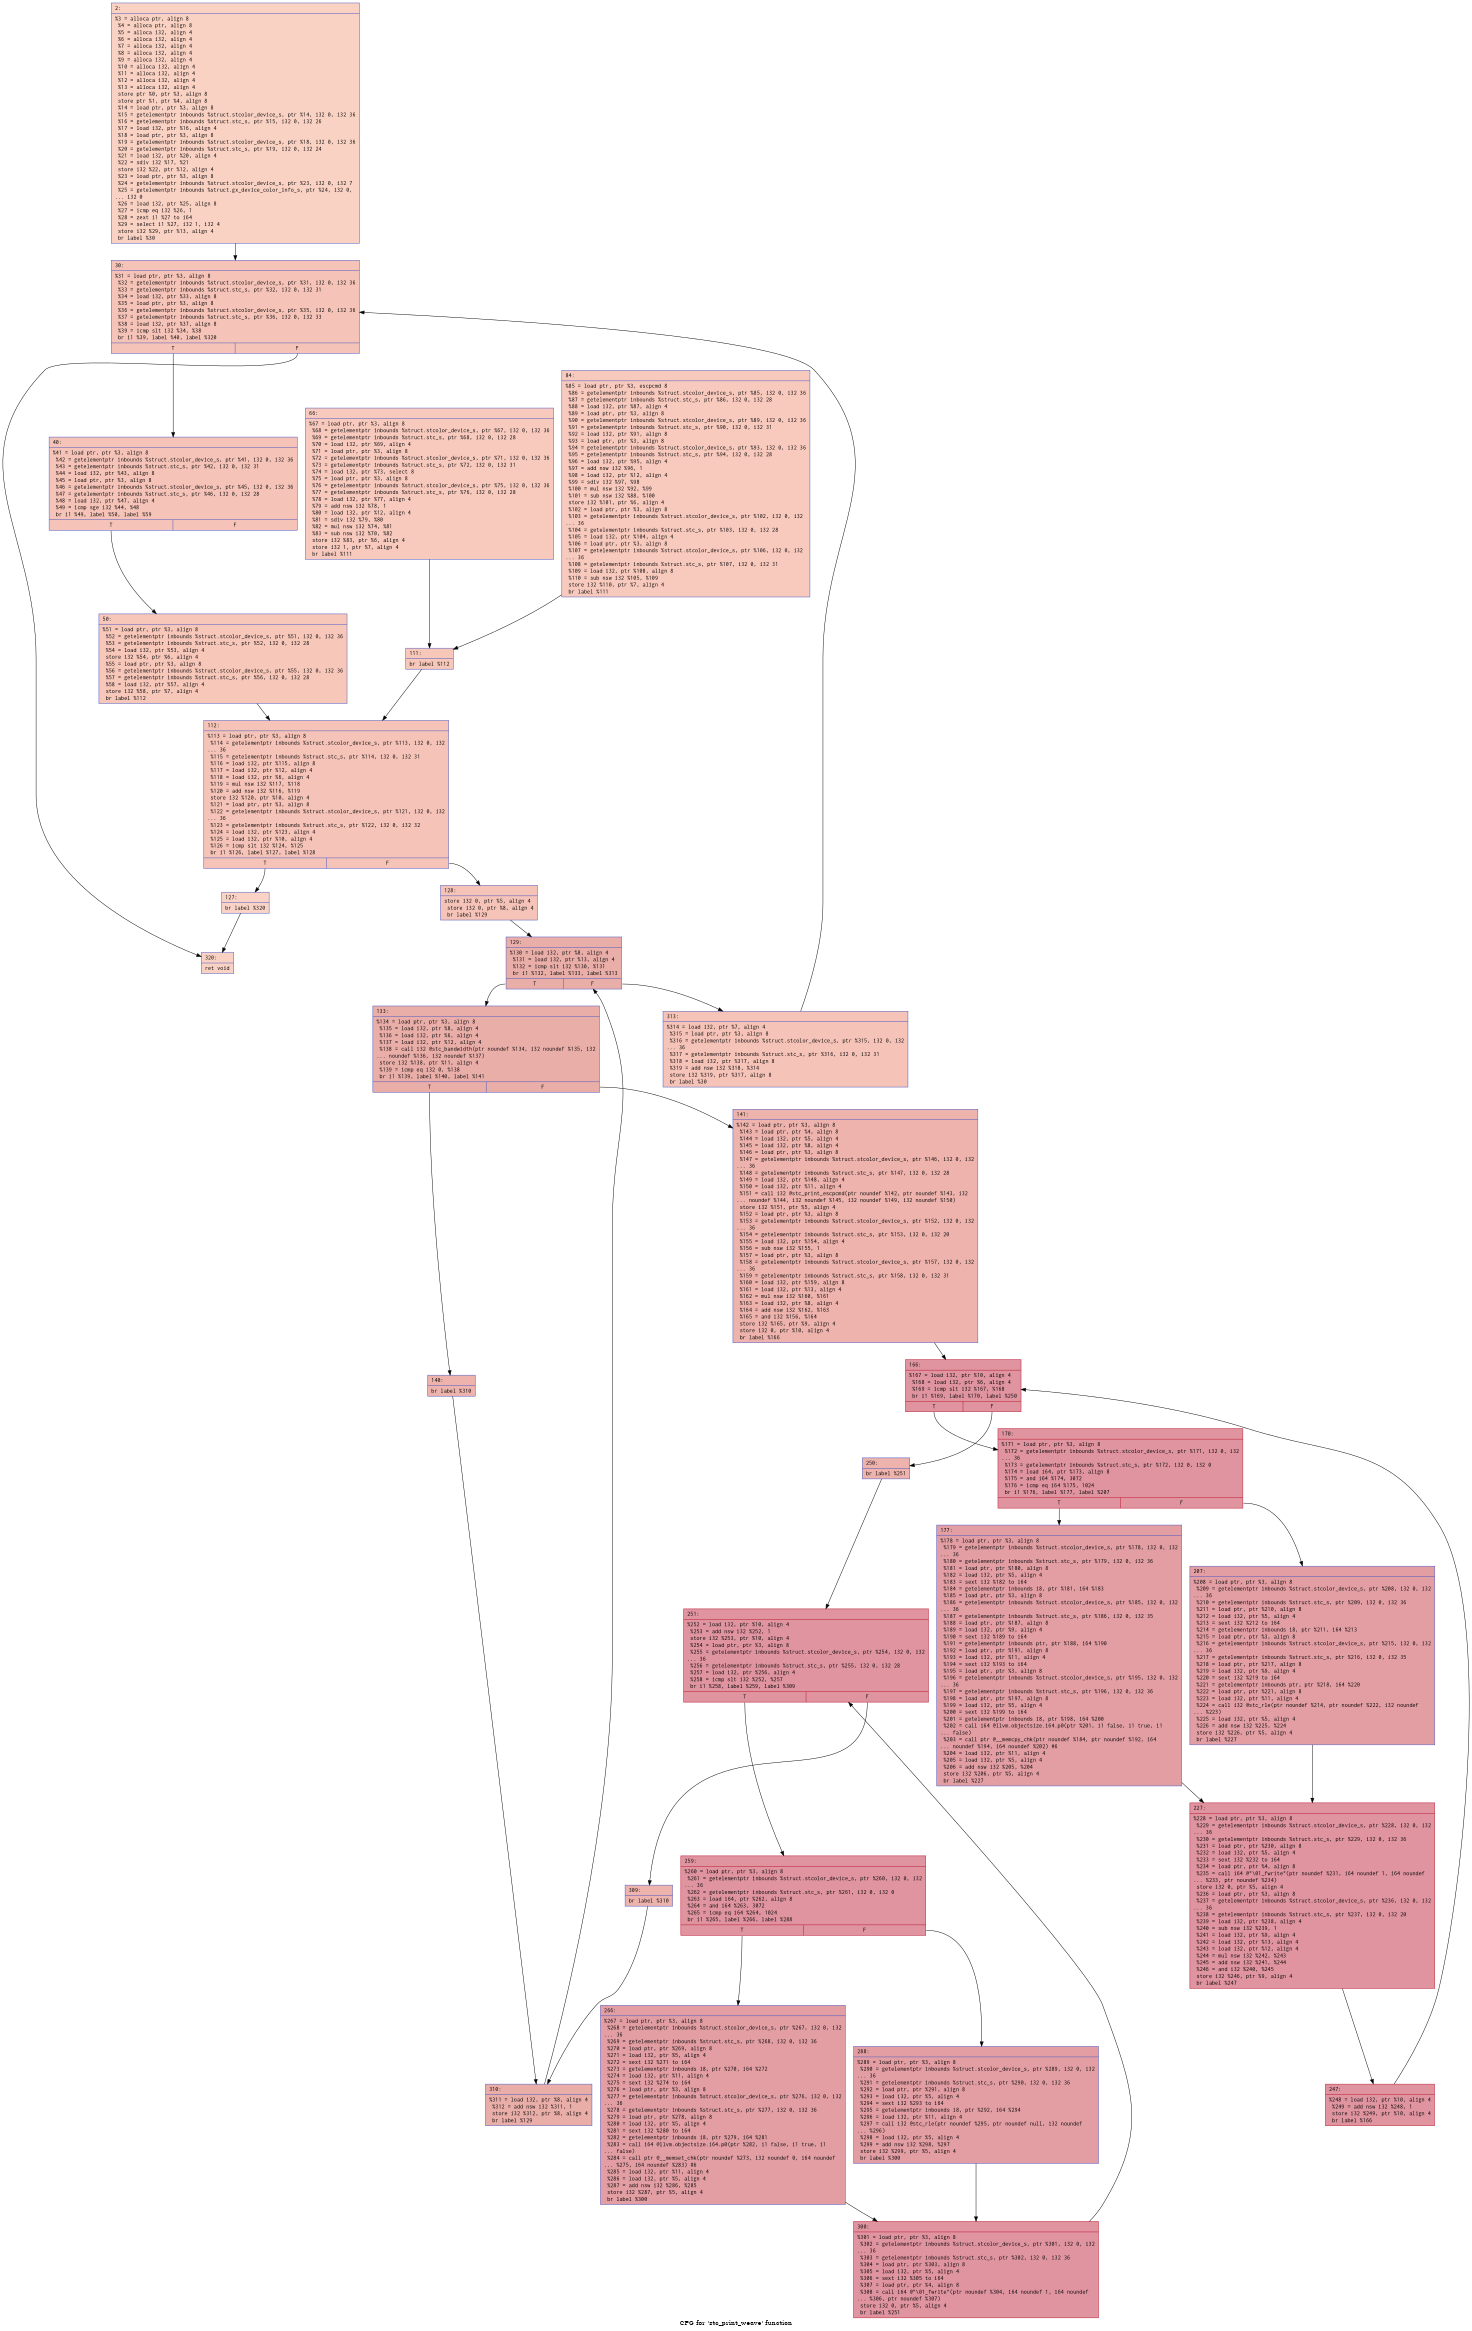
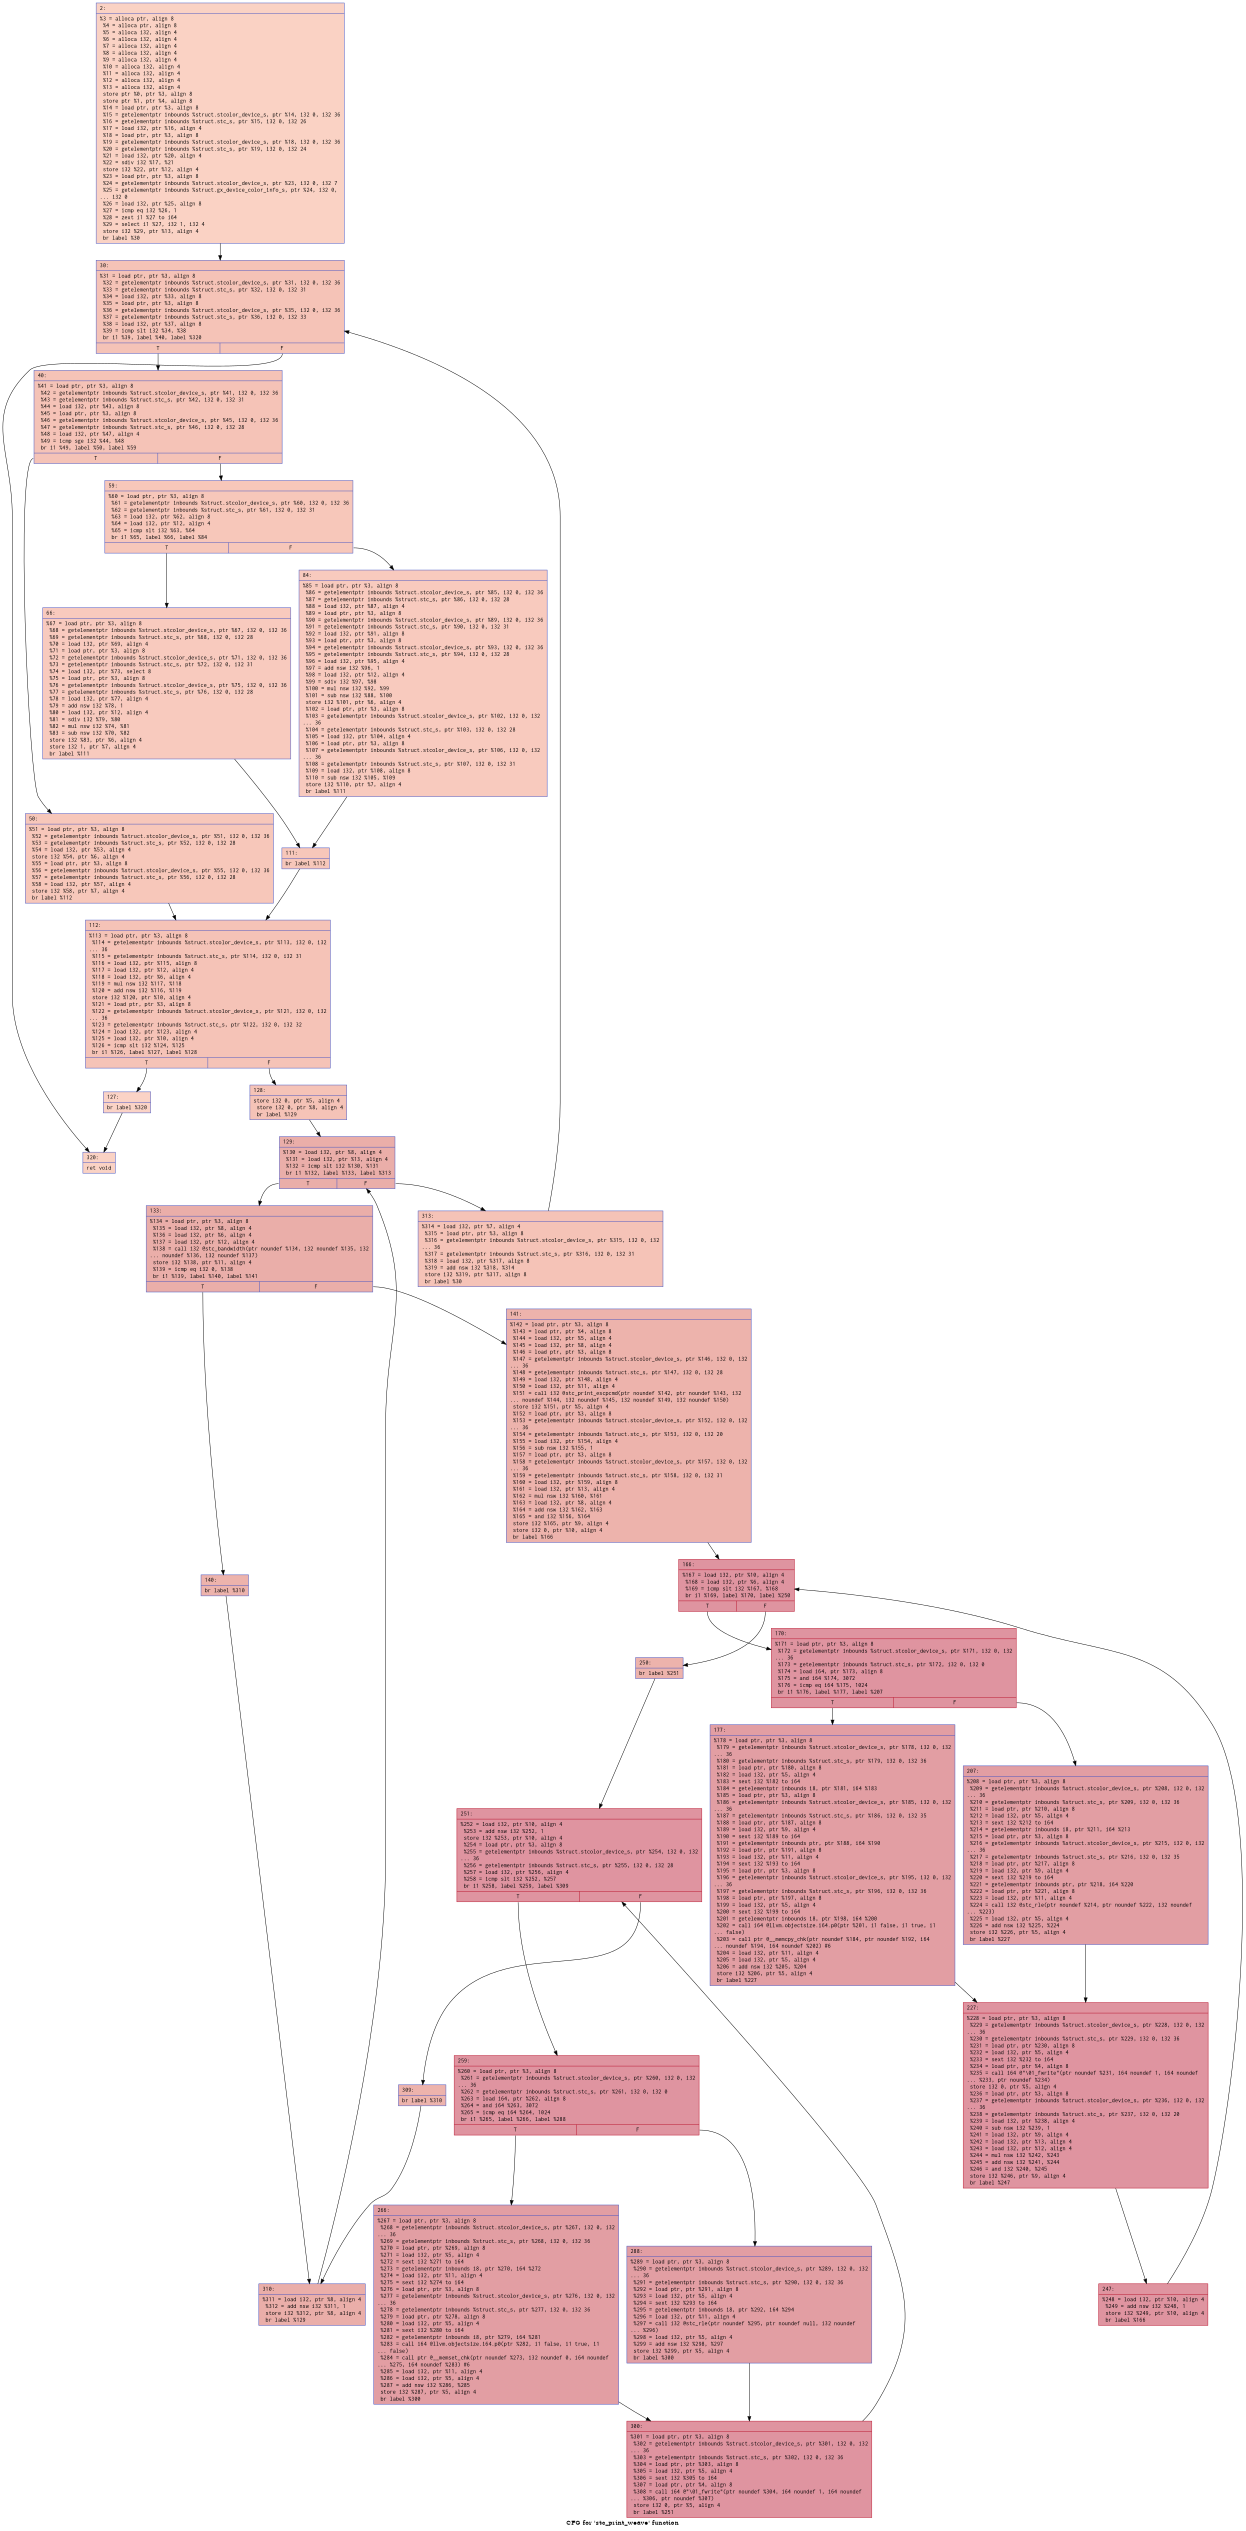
(616, 386) -> (351, 586)
none -> (229, 517)
